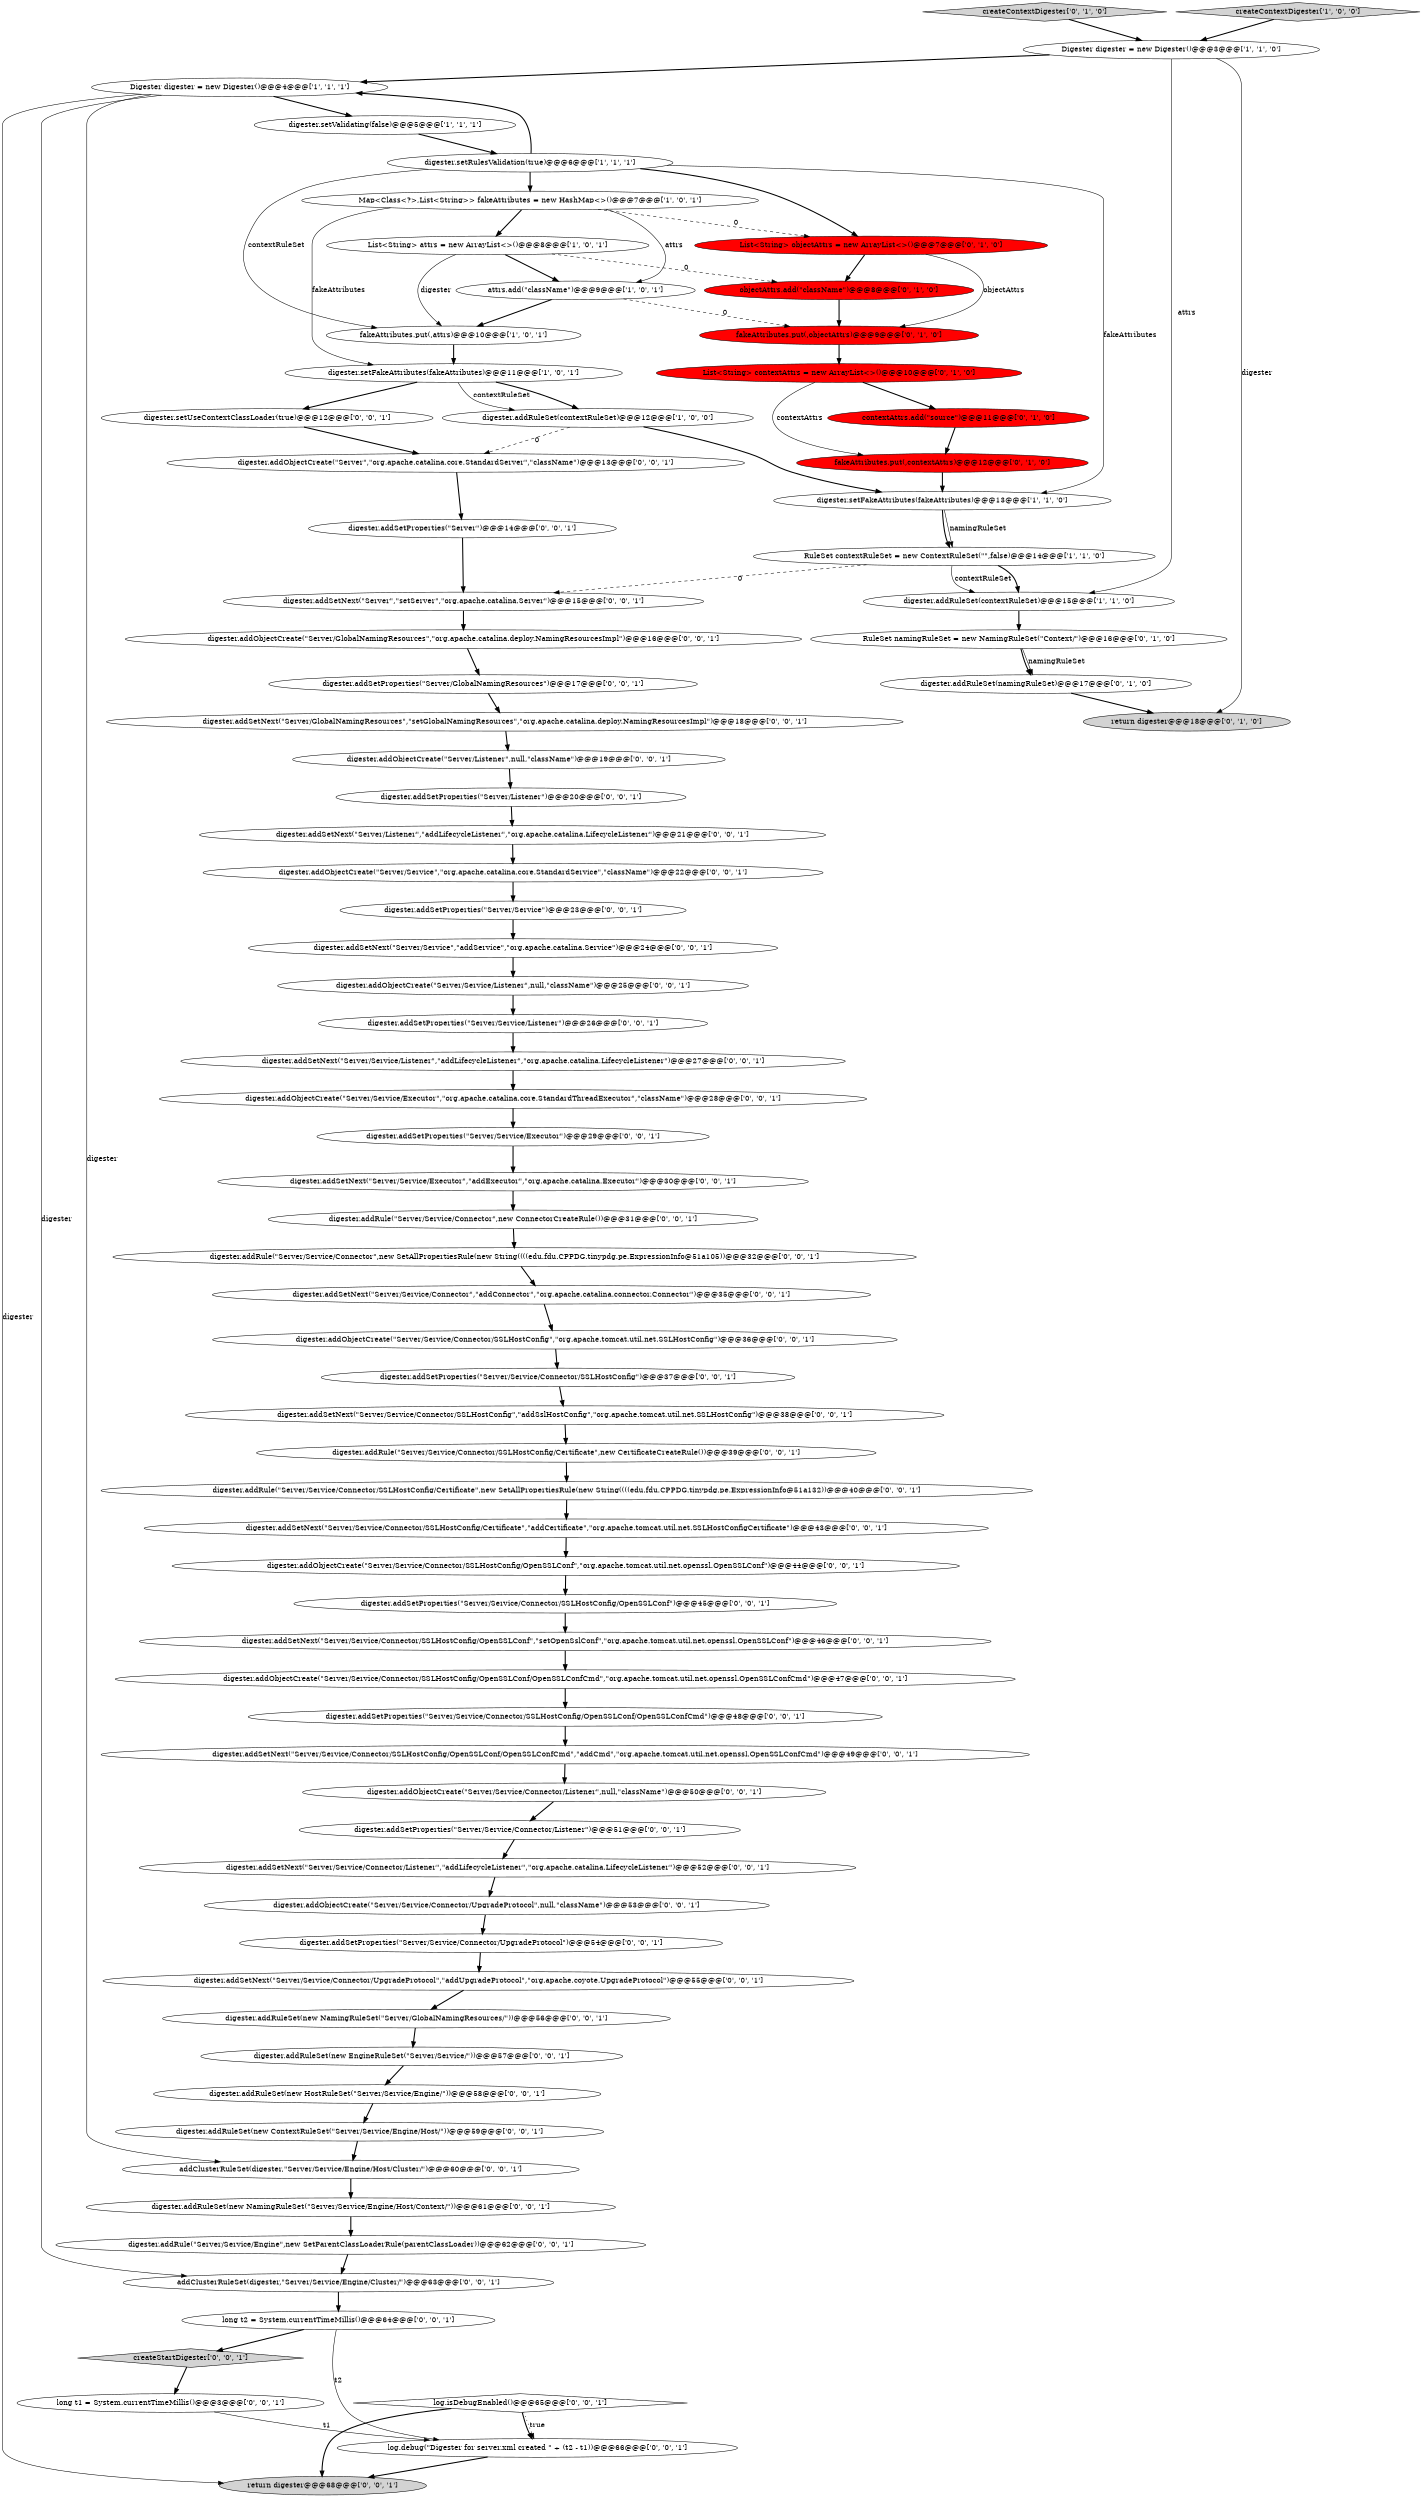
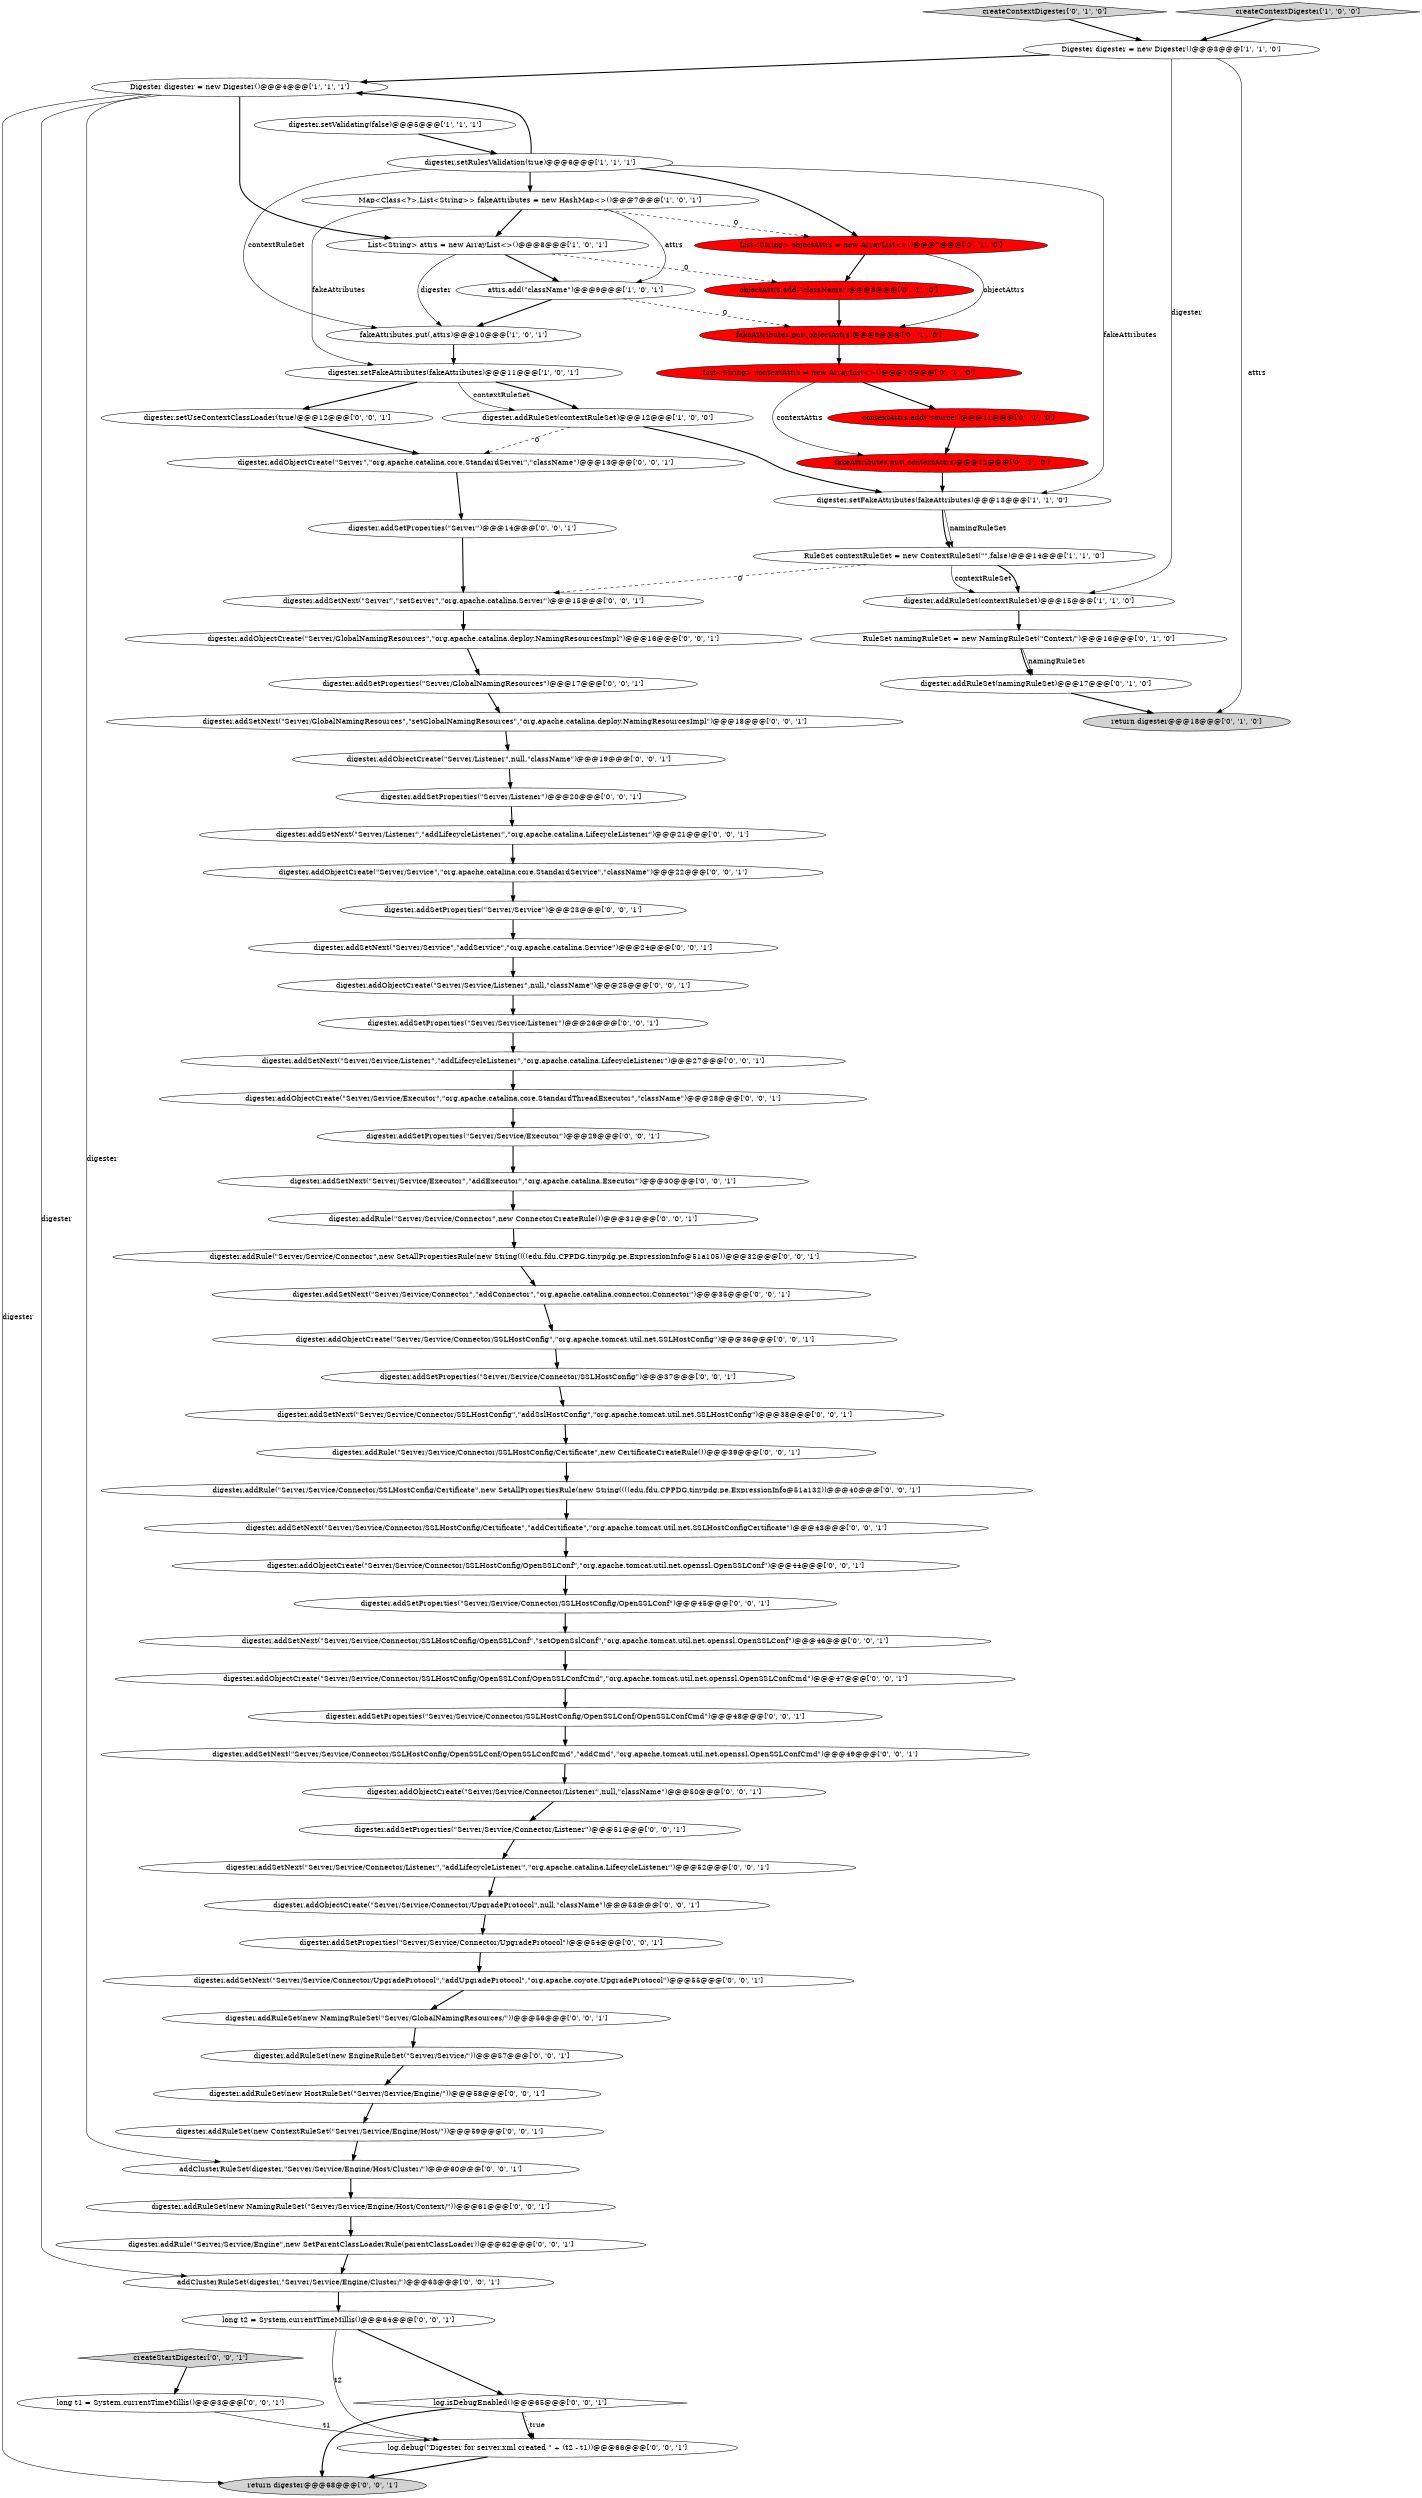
(310, 106) -> (259, 206)
(1187, 313) -> (1187, 313)
(1257, 373) -> (1257, 373)
(263, 2340) -> (428, 2361)
